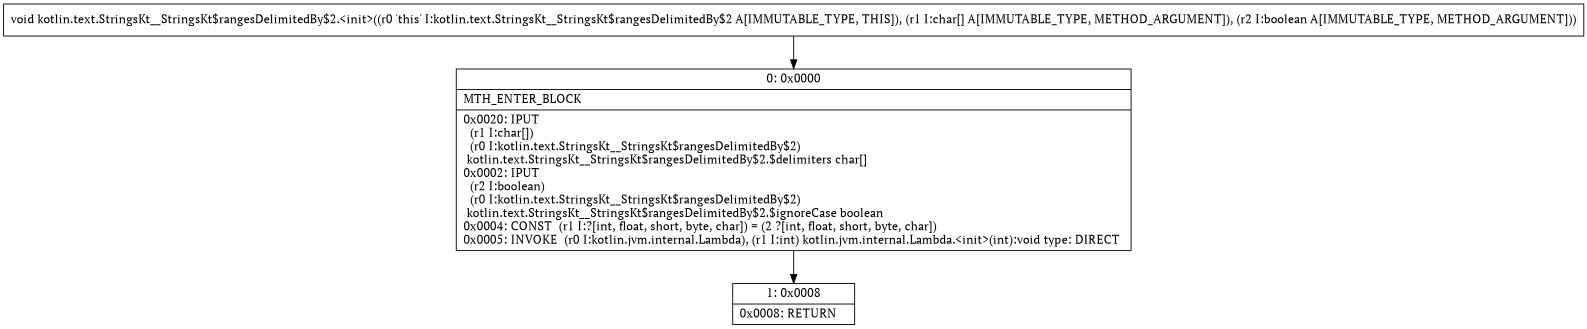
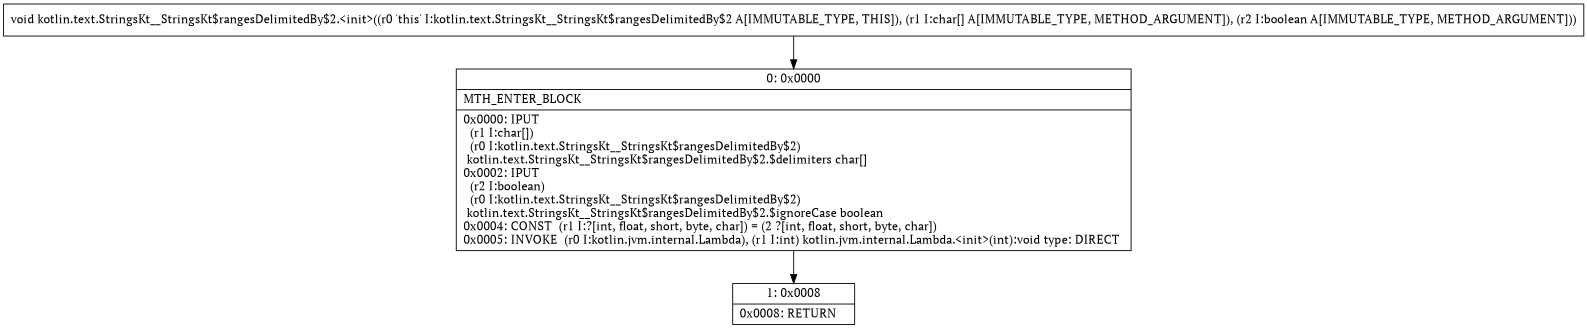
(505, 120) -> (505, 120)
